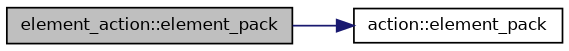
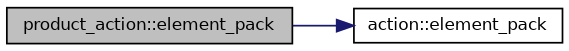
(150, 26) -> (150, 26)
